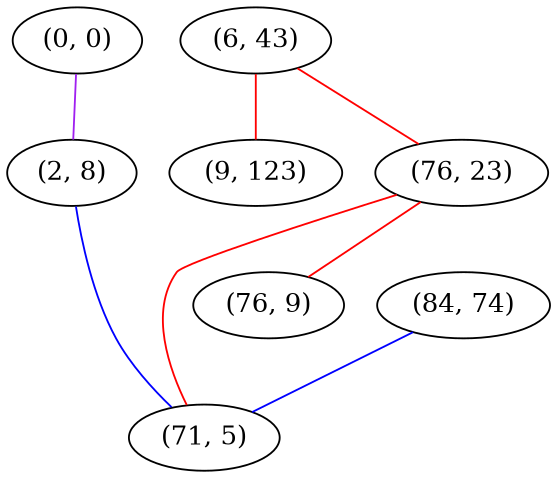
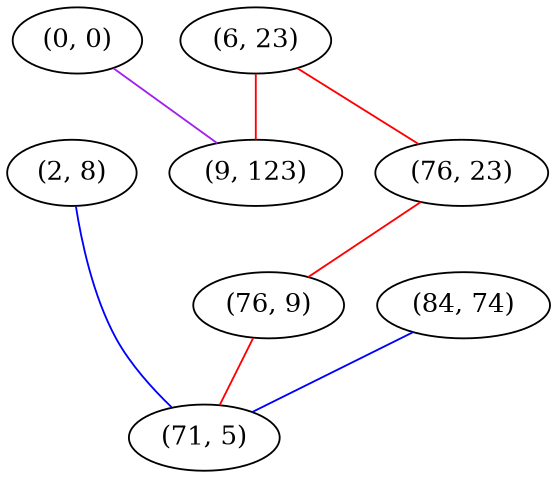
(256, 40) -> (256, 40)
(75, 107) -> (165, 106)
(220, 253) -> (236, 372)
